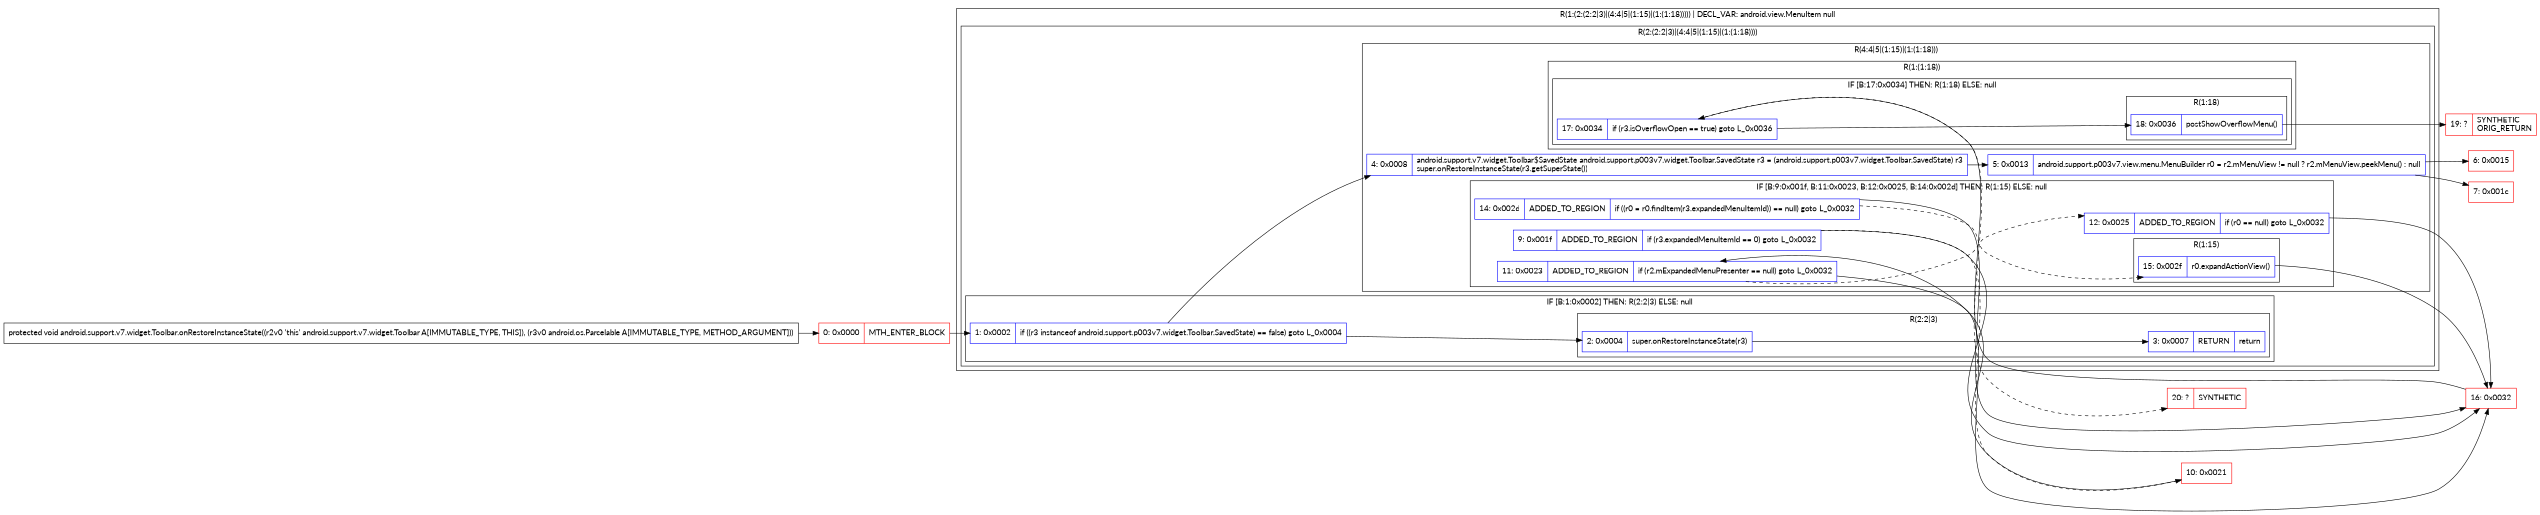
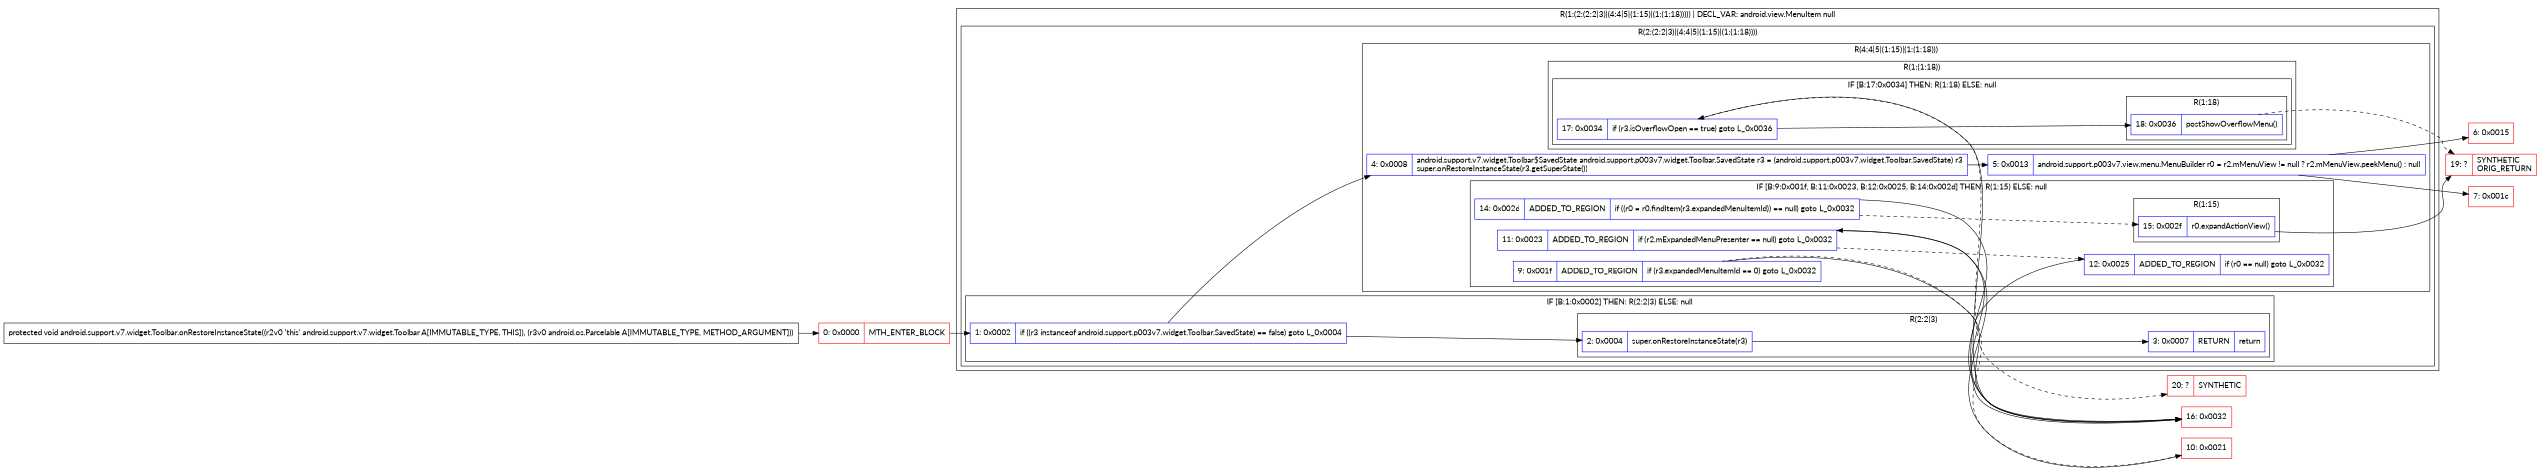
(2361, 125) -> (2360, 112)
(2389, 286) -> (2377, 231)
